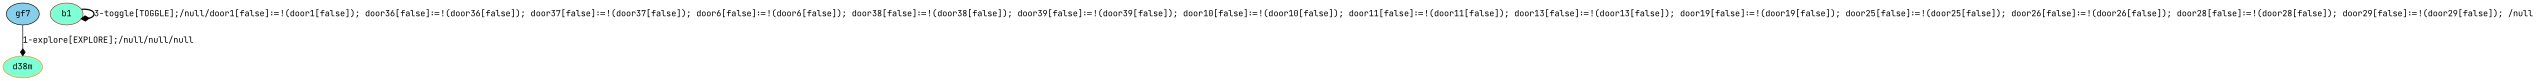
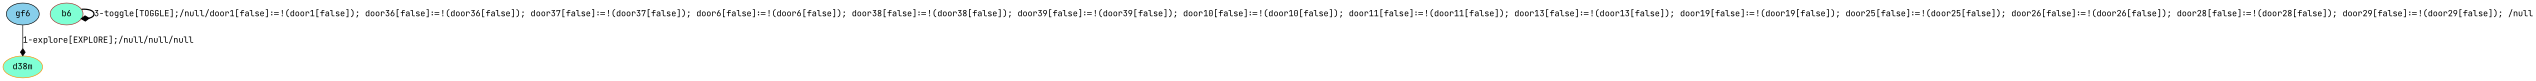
(23, 14) -> (23, 14)
(67, 14) -> (67, 14)
